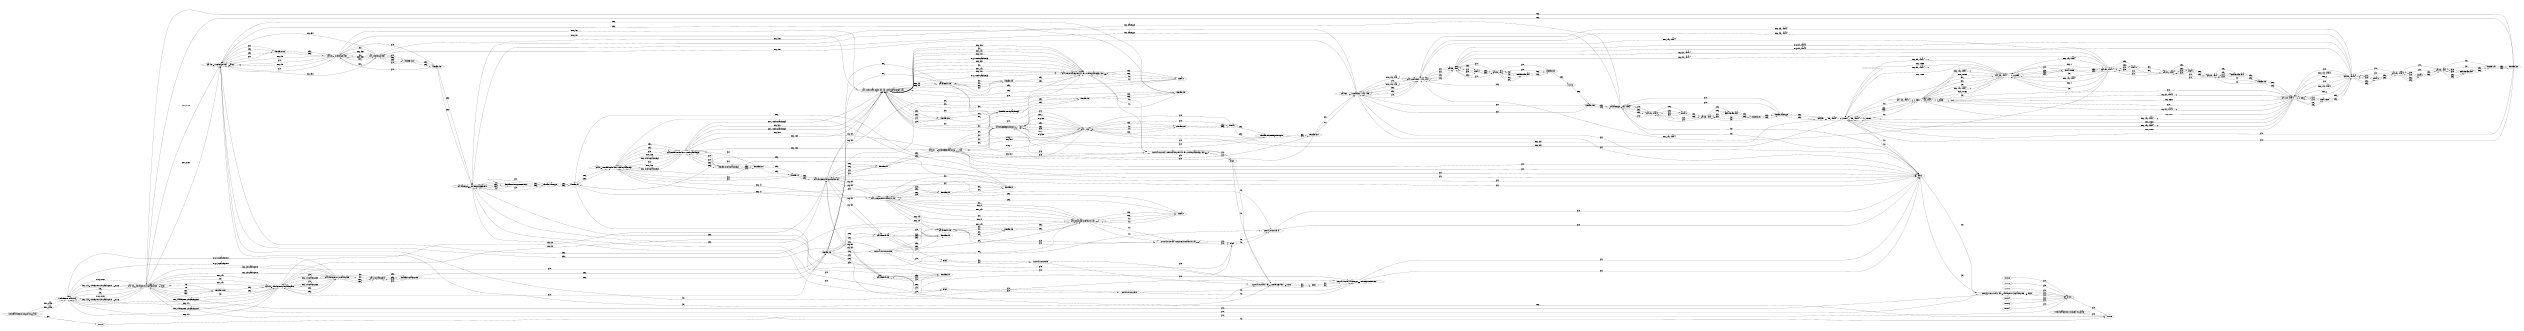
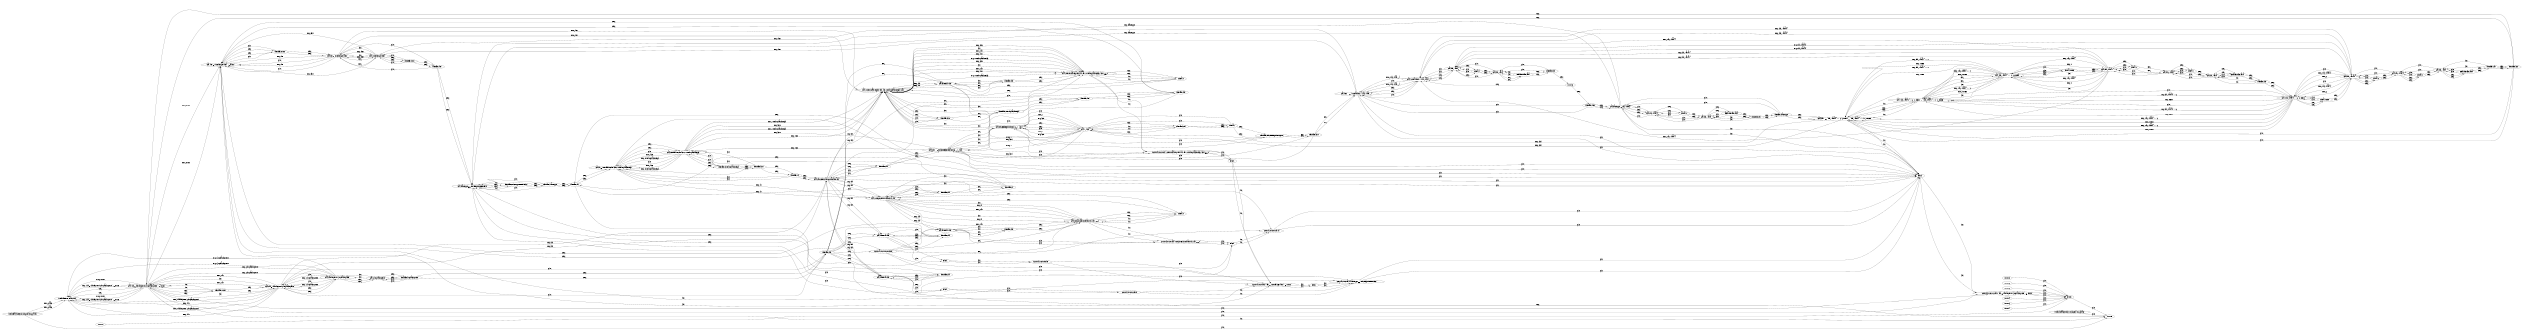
(64, 320) -> (1065, 328)
